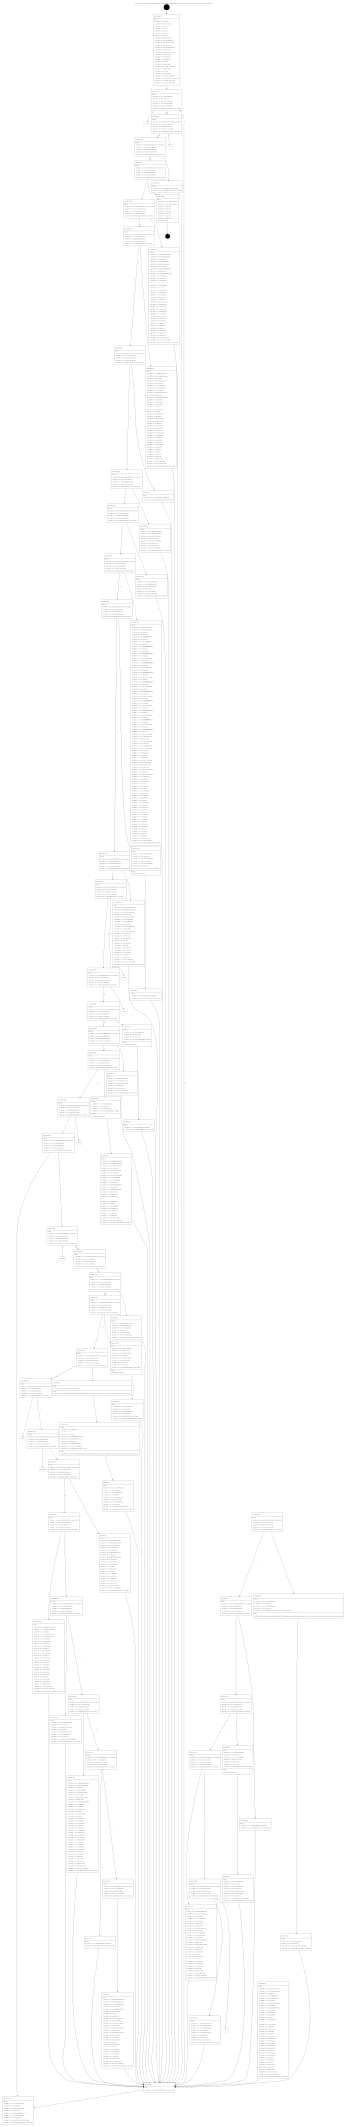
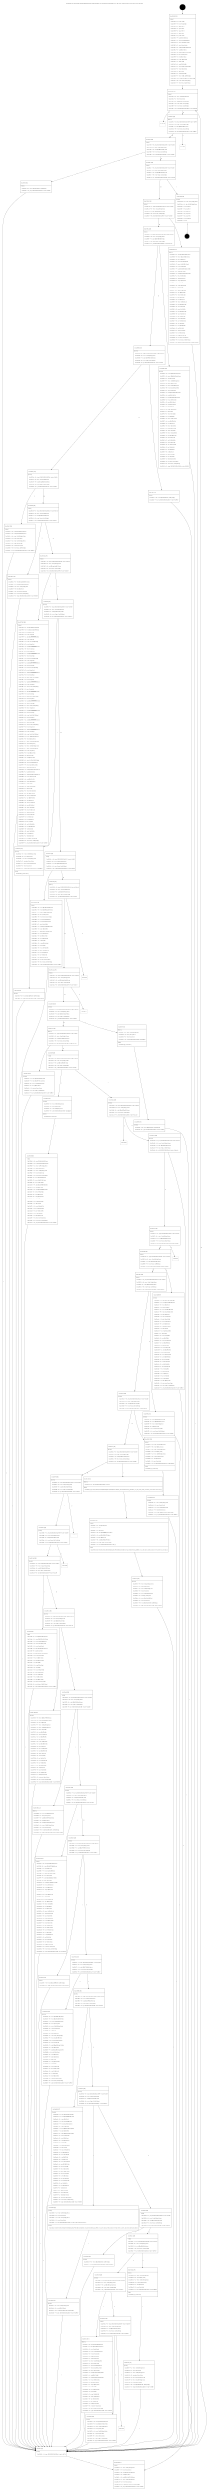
none -> (168, 1341)
none -> (89, 1998)
